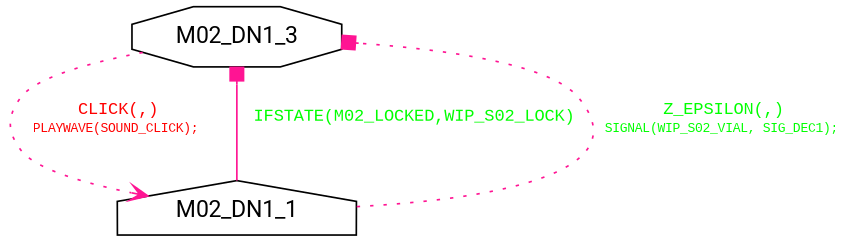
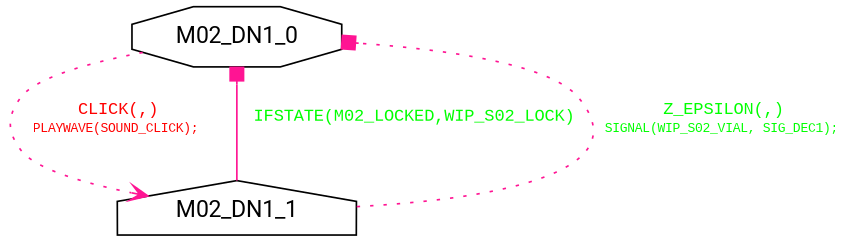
(237, 37) -> (237, 37)
